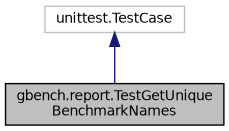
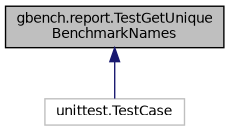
(115, 65) -> (115, 80)
